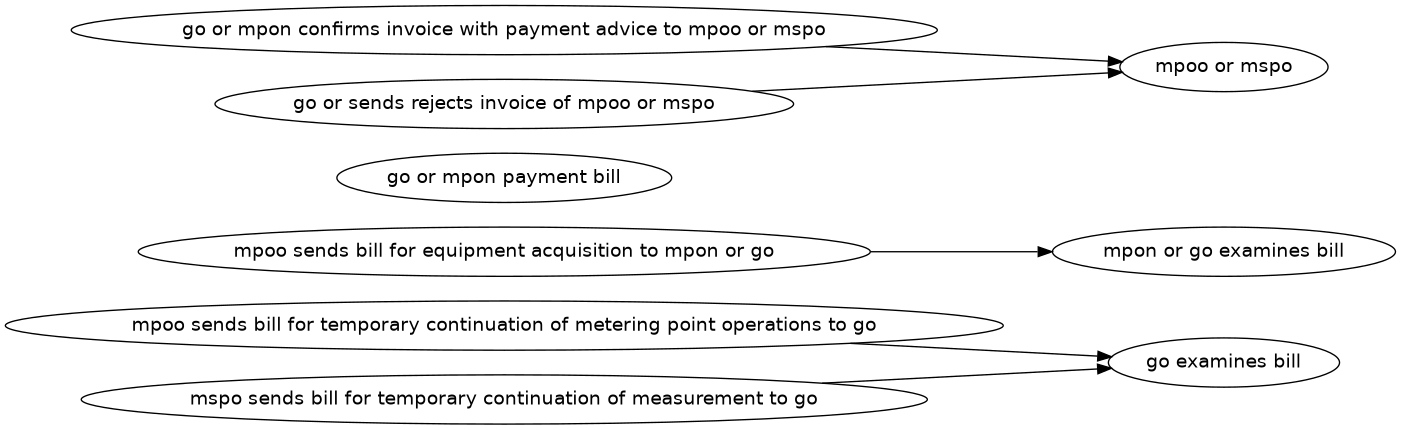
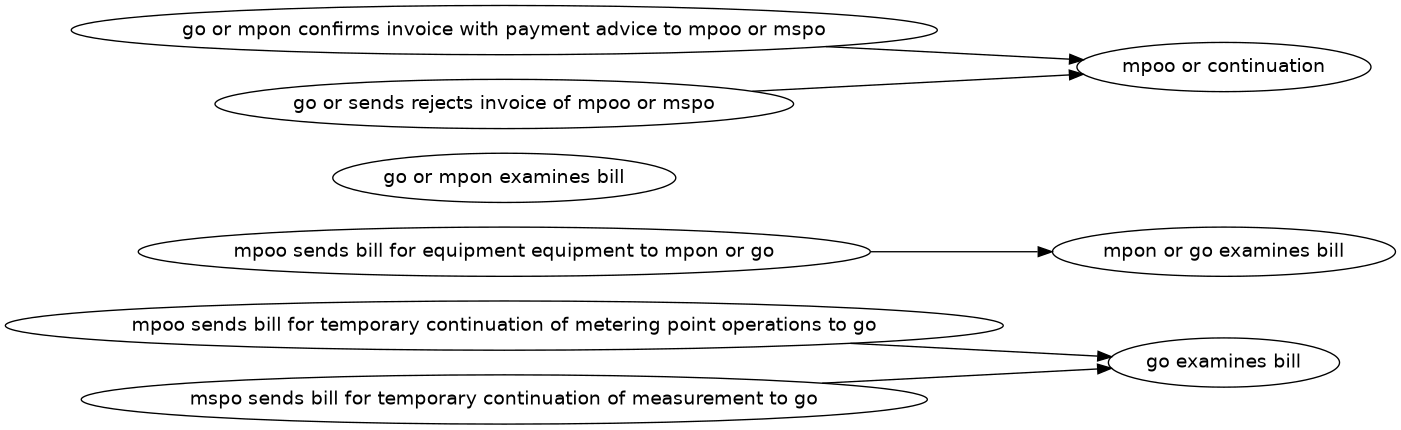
(1224, 67) -> (1224, 67)
(504, 178) -> (504, 178)
(504, 252) -> (504, 252)
